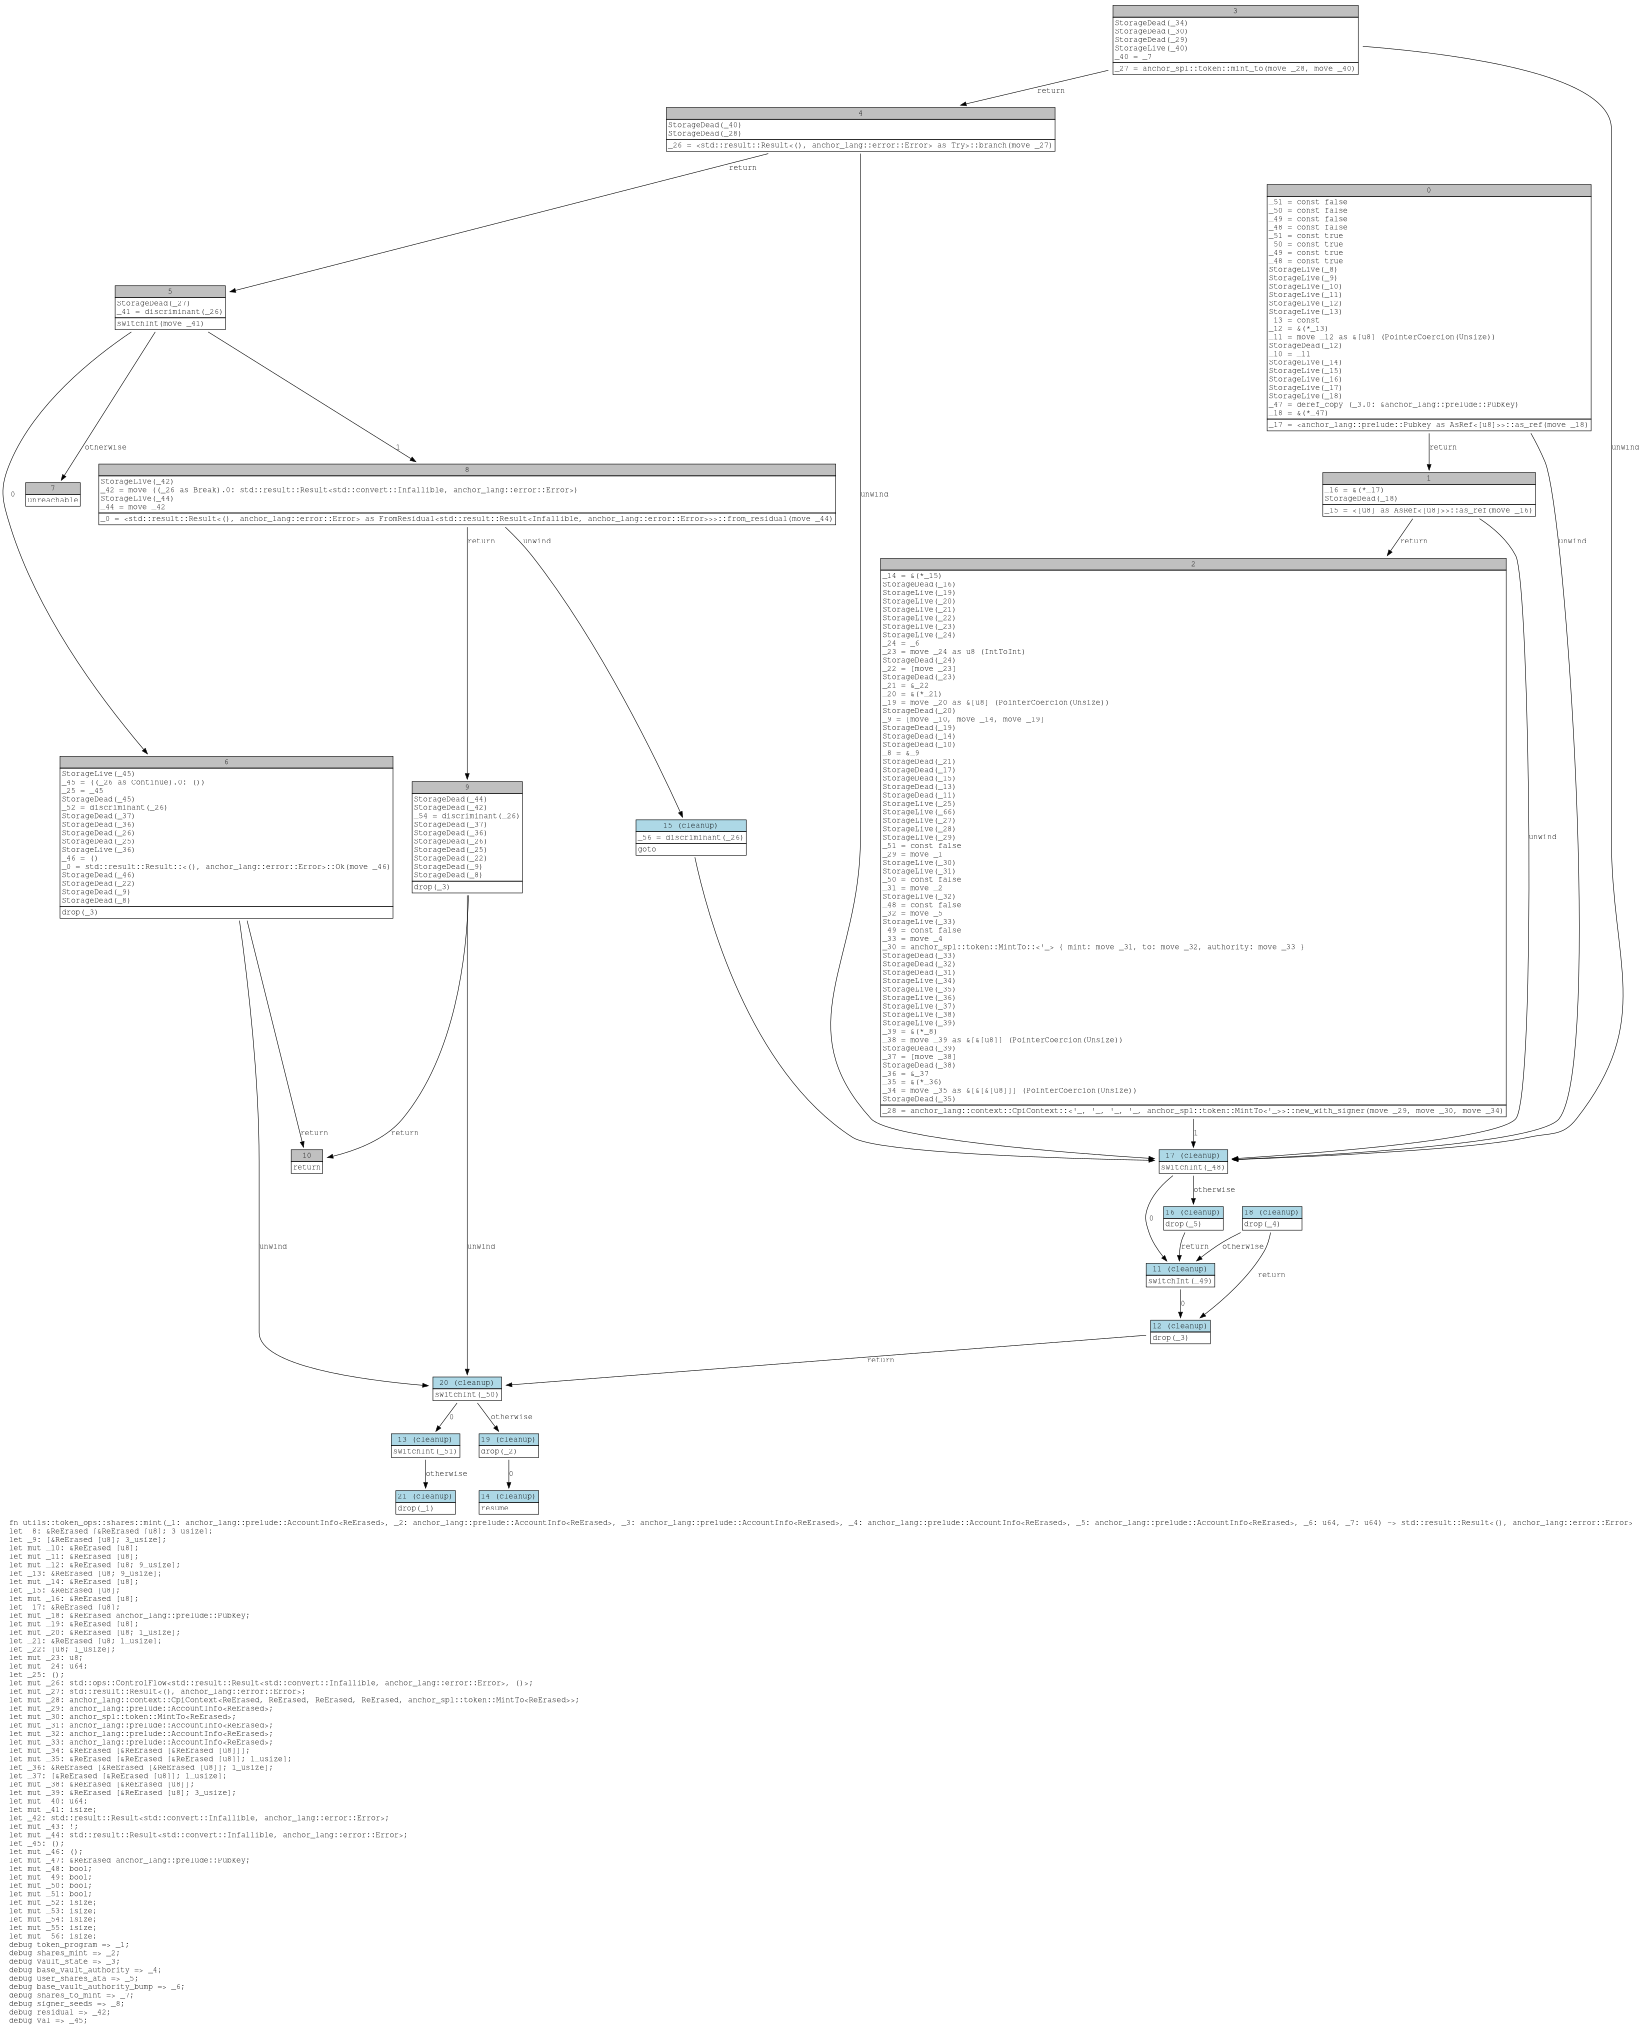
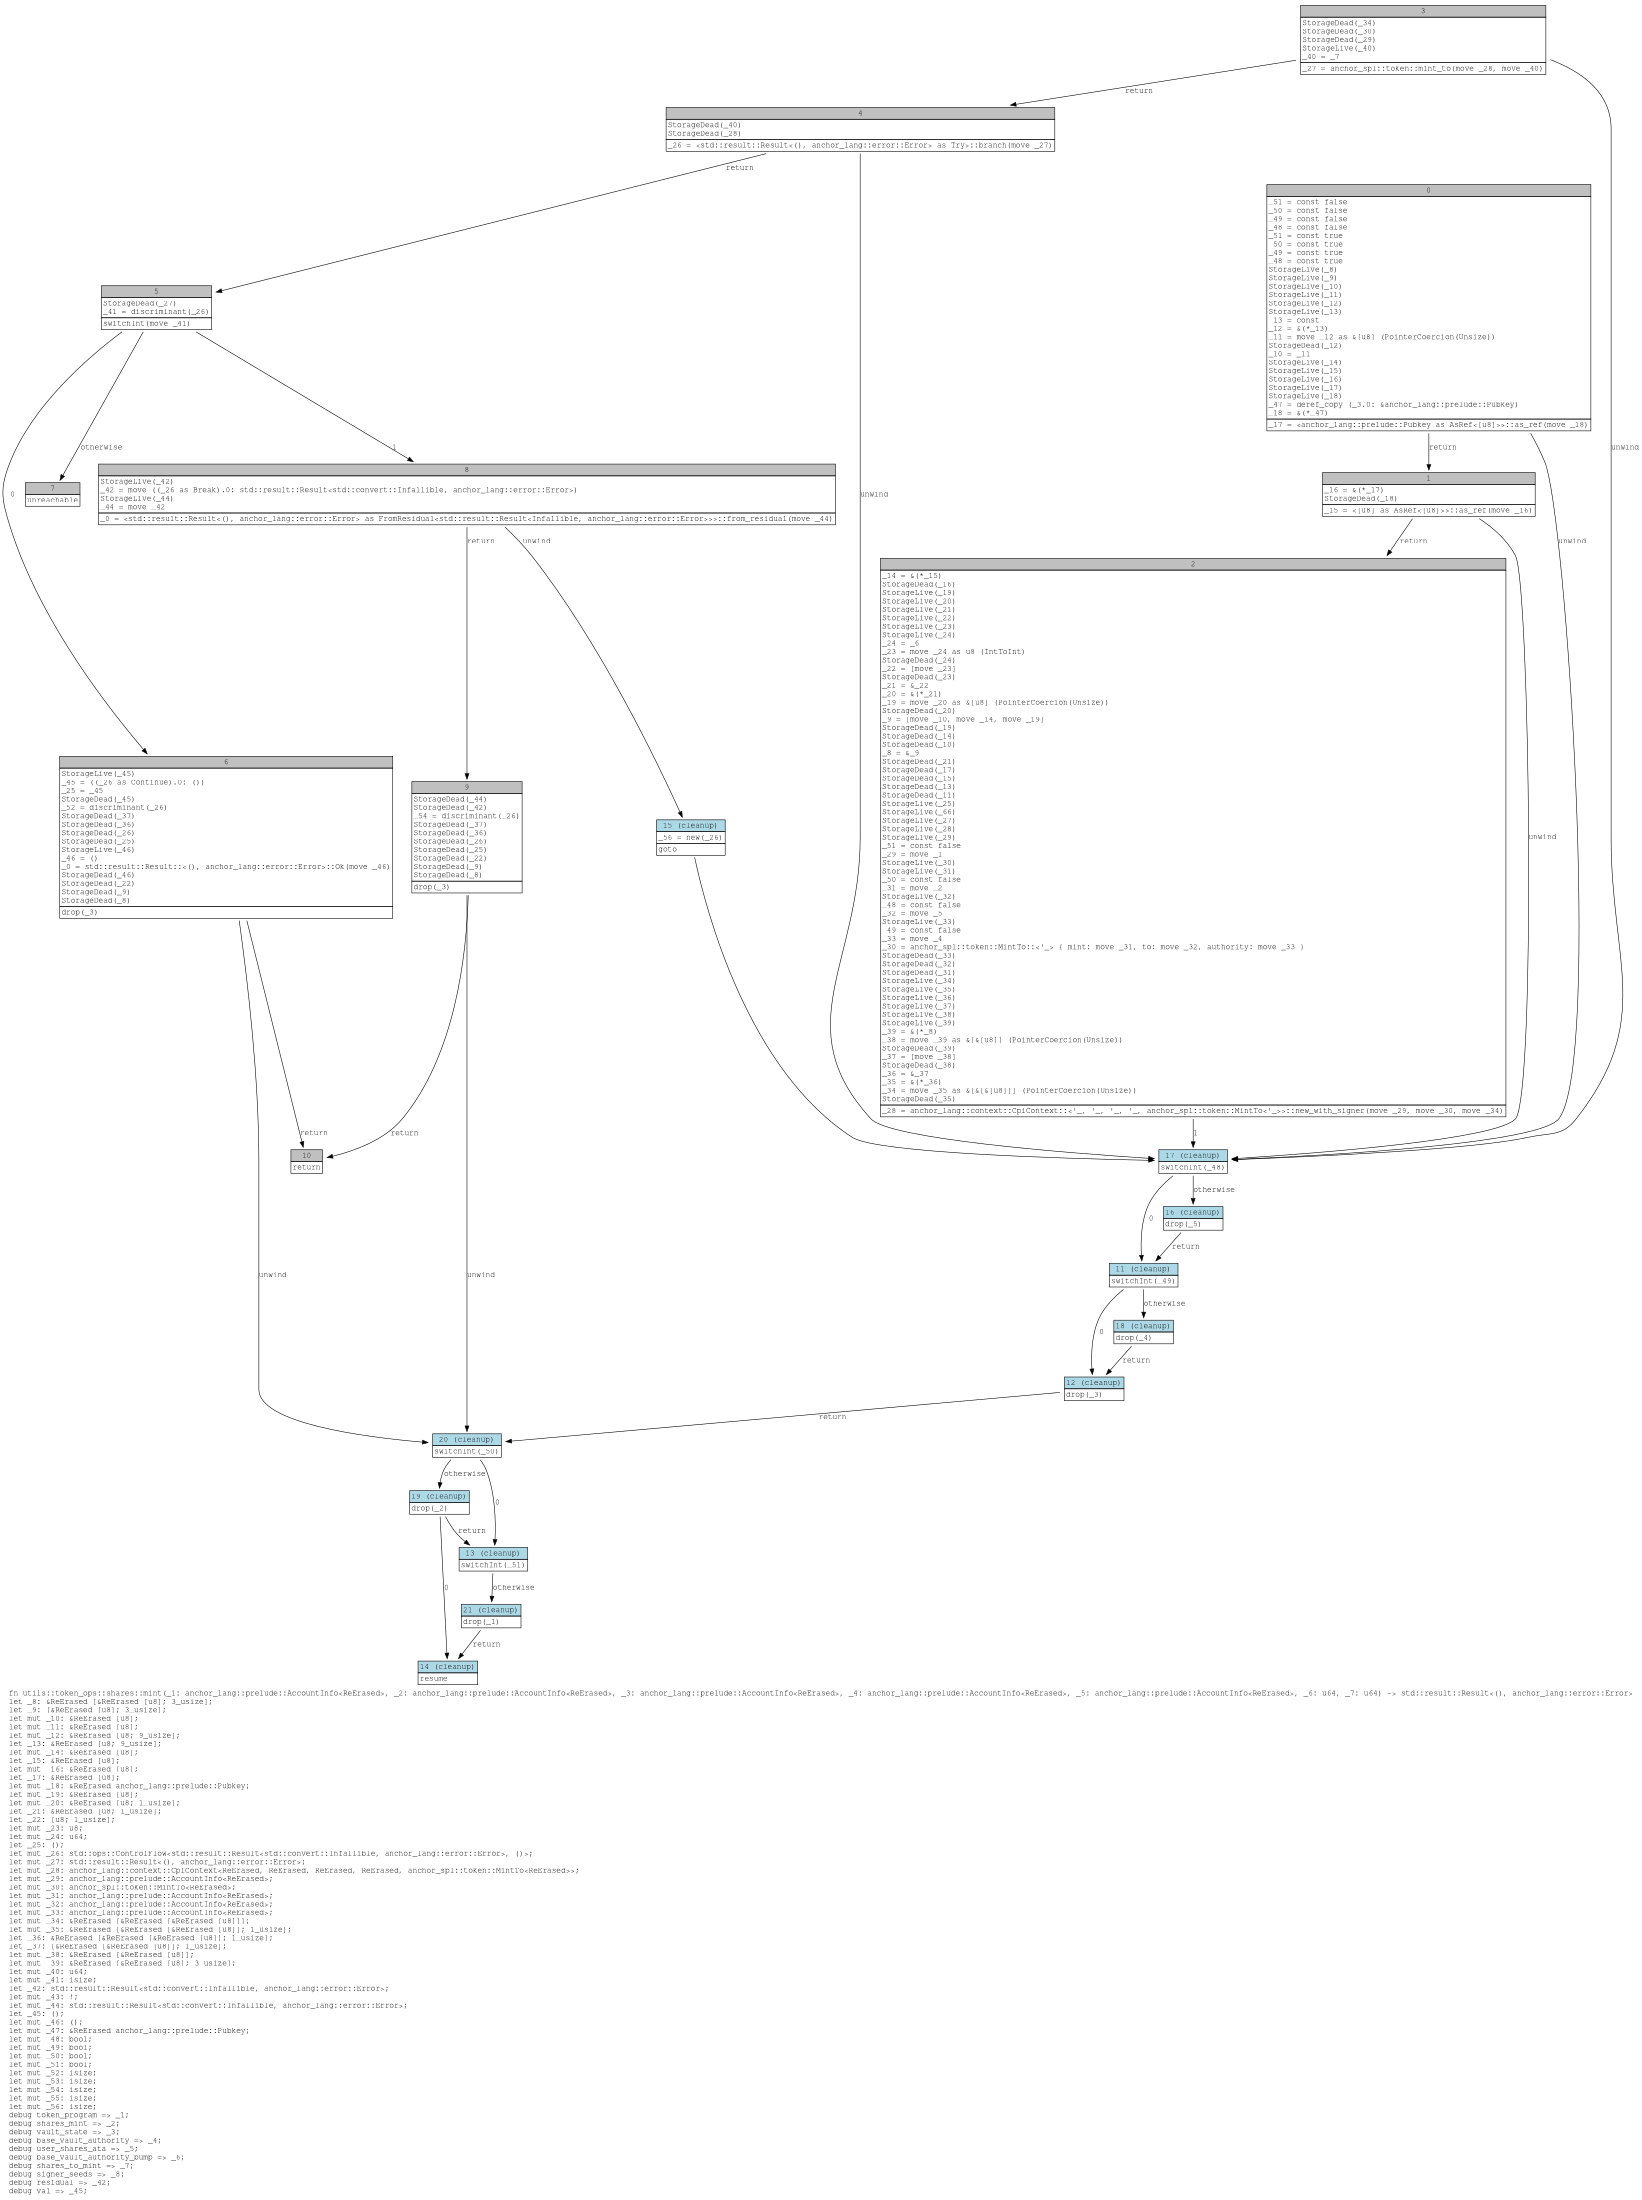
(691, 837) -> (691, 837)
(99, 850) -> (99, 850)
(1220, 1244) -> (1144, 1301)
none -> (454, 1530)
none -> (471, 1642)
